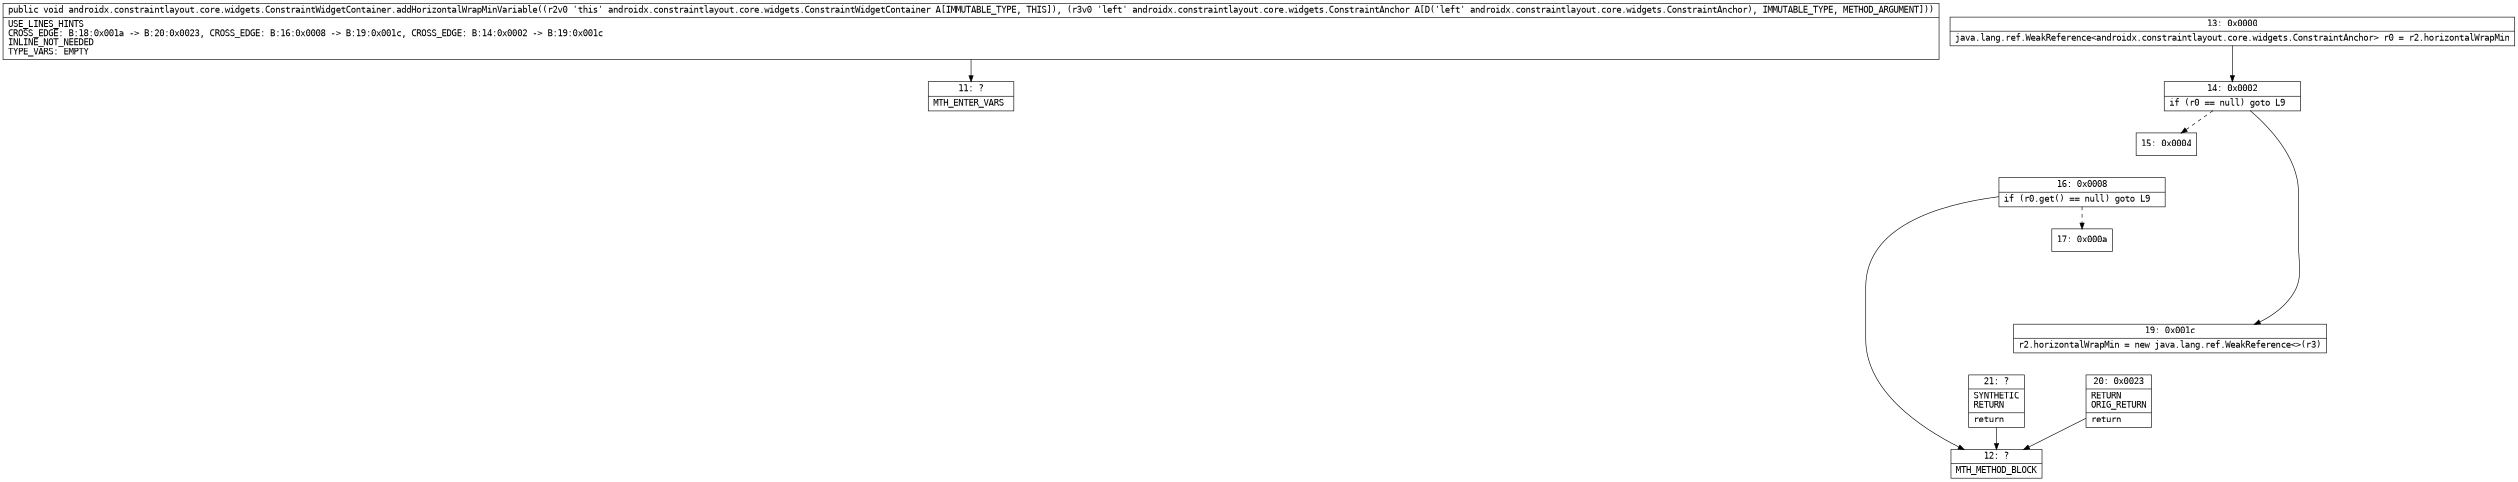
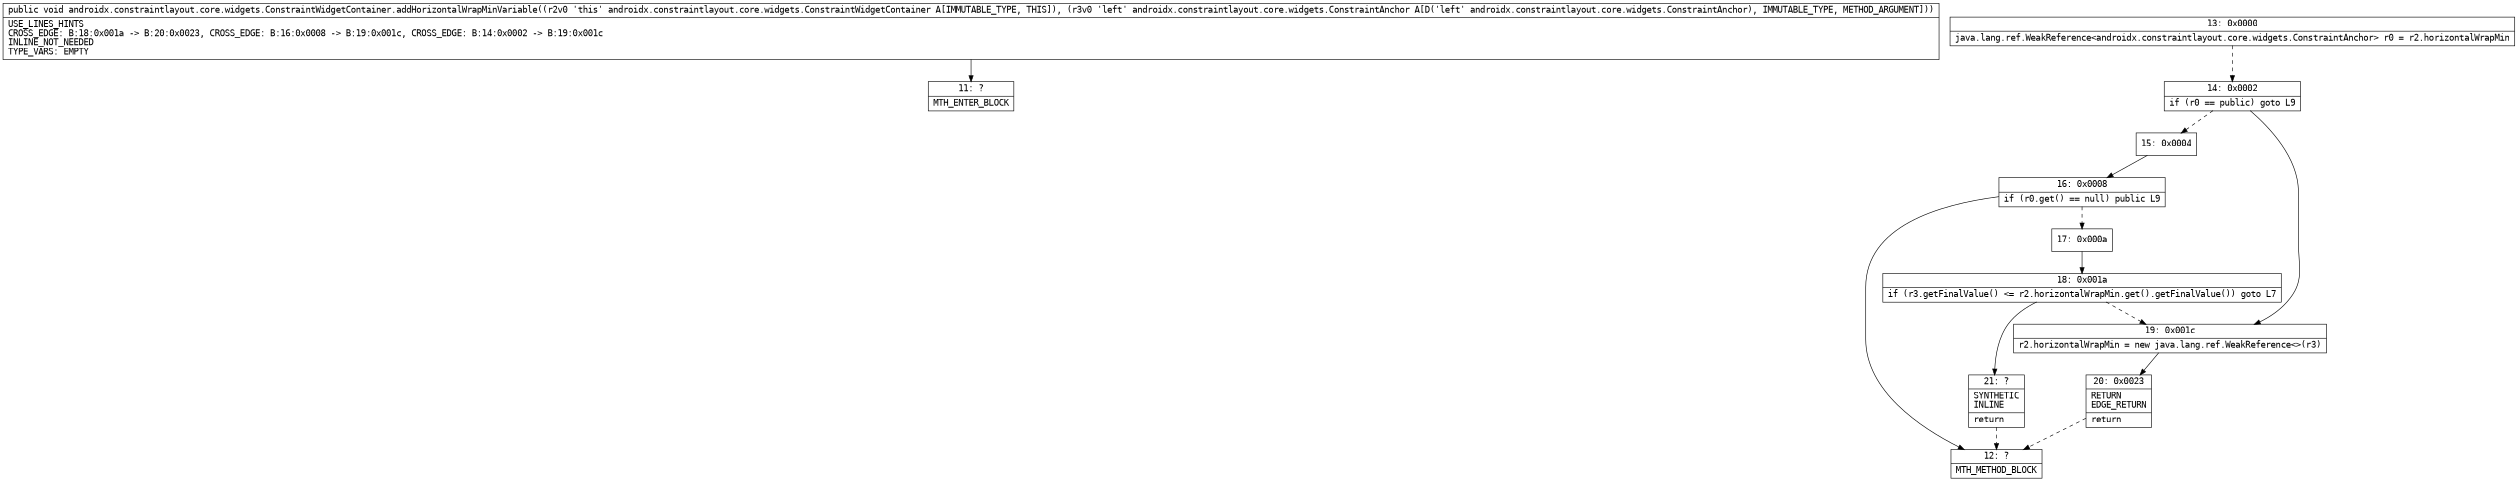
(2232, 61) -> (2232, 61)
(969, 103) -> (971, 103)
(2227, 103) -> (2232, 103)
none -> (2130, 165)
(2077, 199) -> (2082, 199)
none -> (2082, 288)
none -> (2151, 362)
(1989, 405) -> (1989, 405)
(2119, 405) -> (2119, 405)
(2057, 433) -> (2057, 433)
(1997, 435) -> (1997, 435)
